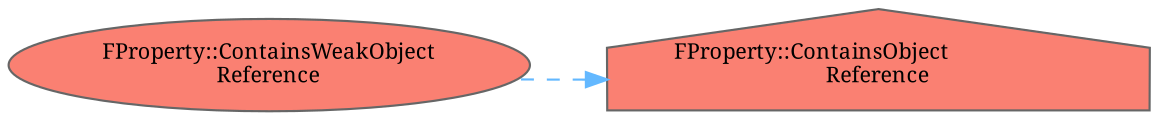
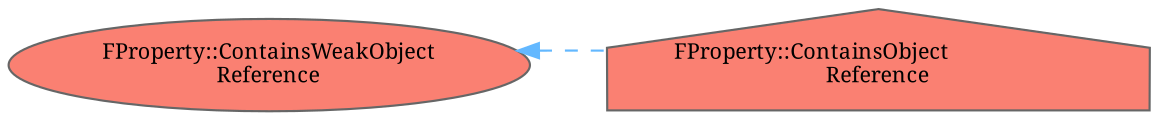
(551, 80) -> (573, 51)
